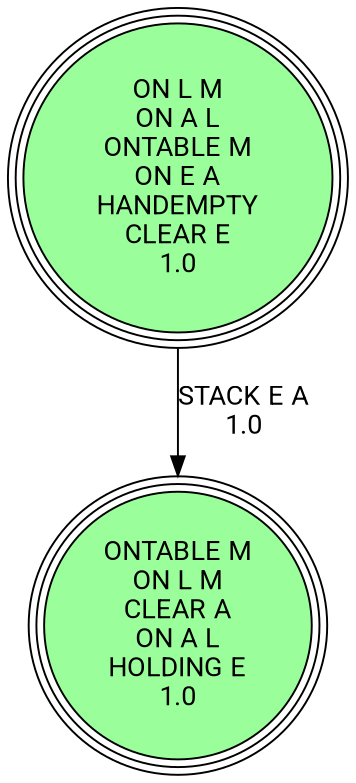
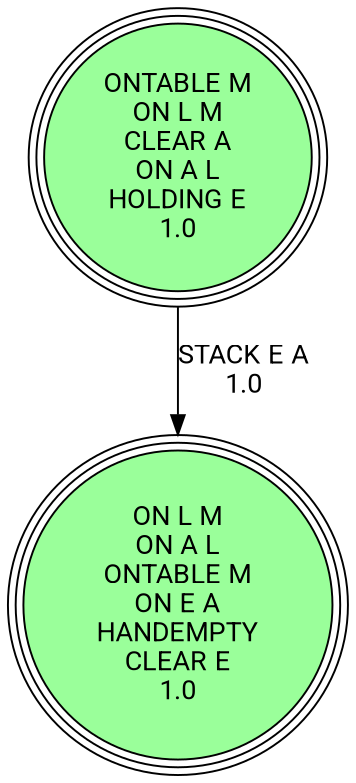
(178, 402) -> (178, 361)
